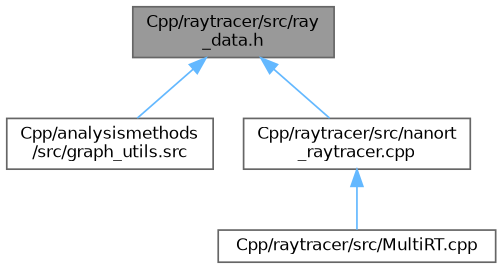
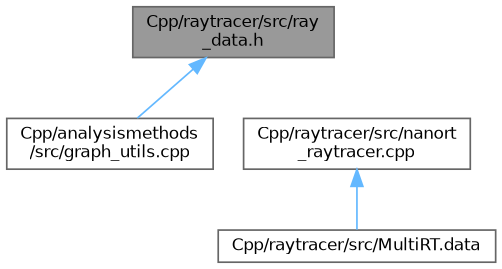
(302, 94) -> none
(110, 144) -> (110, 144)
(357, 246) -> (357, 246)
